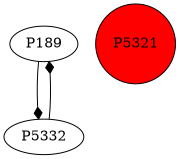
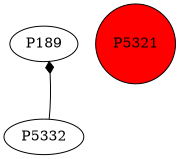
(37, 84) -> none
